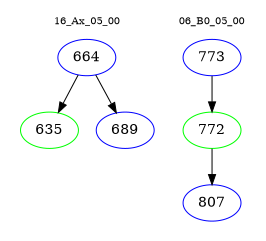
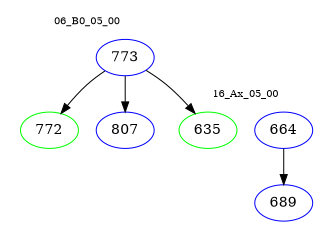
(71, 89) -> (177, 95)
(212, 162) -> (125, 89)
